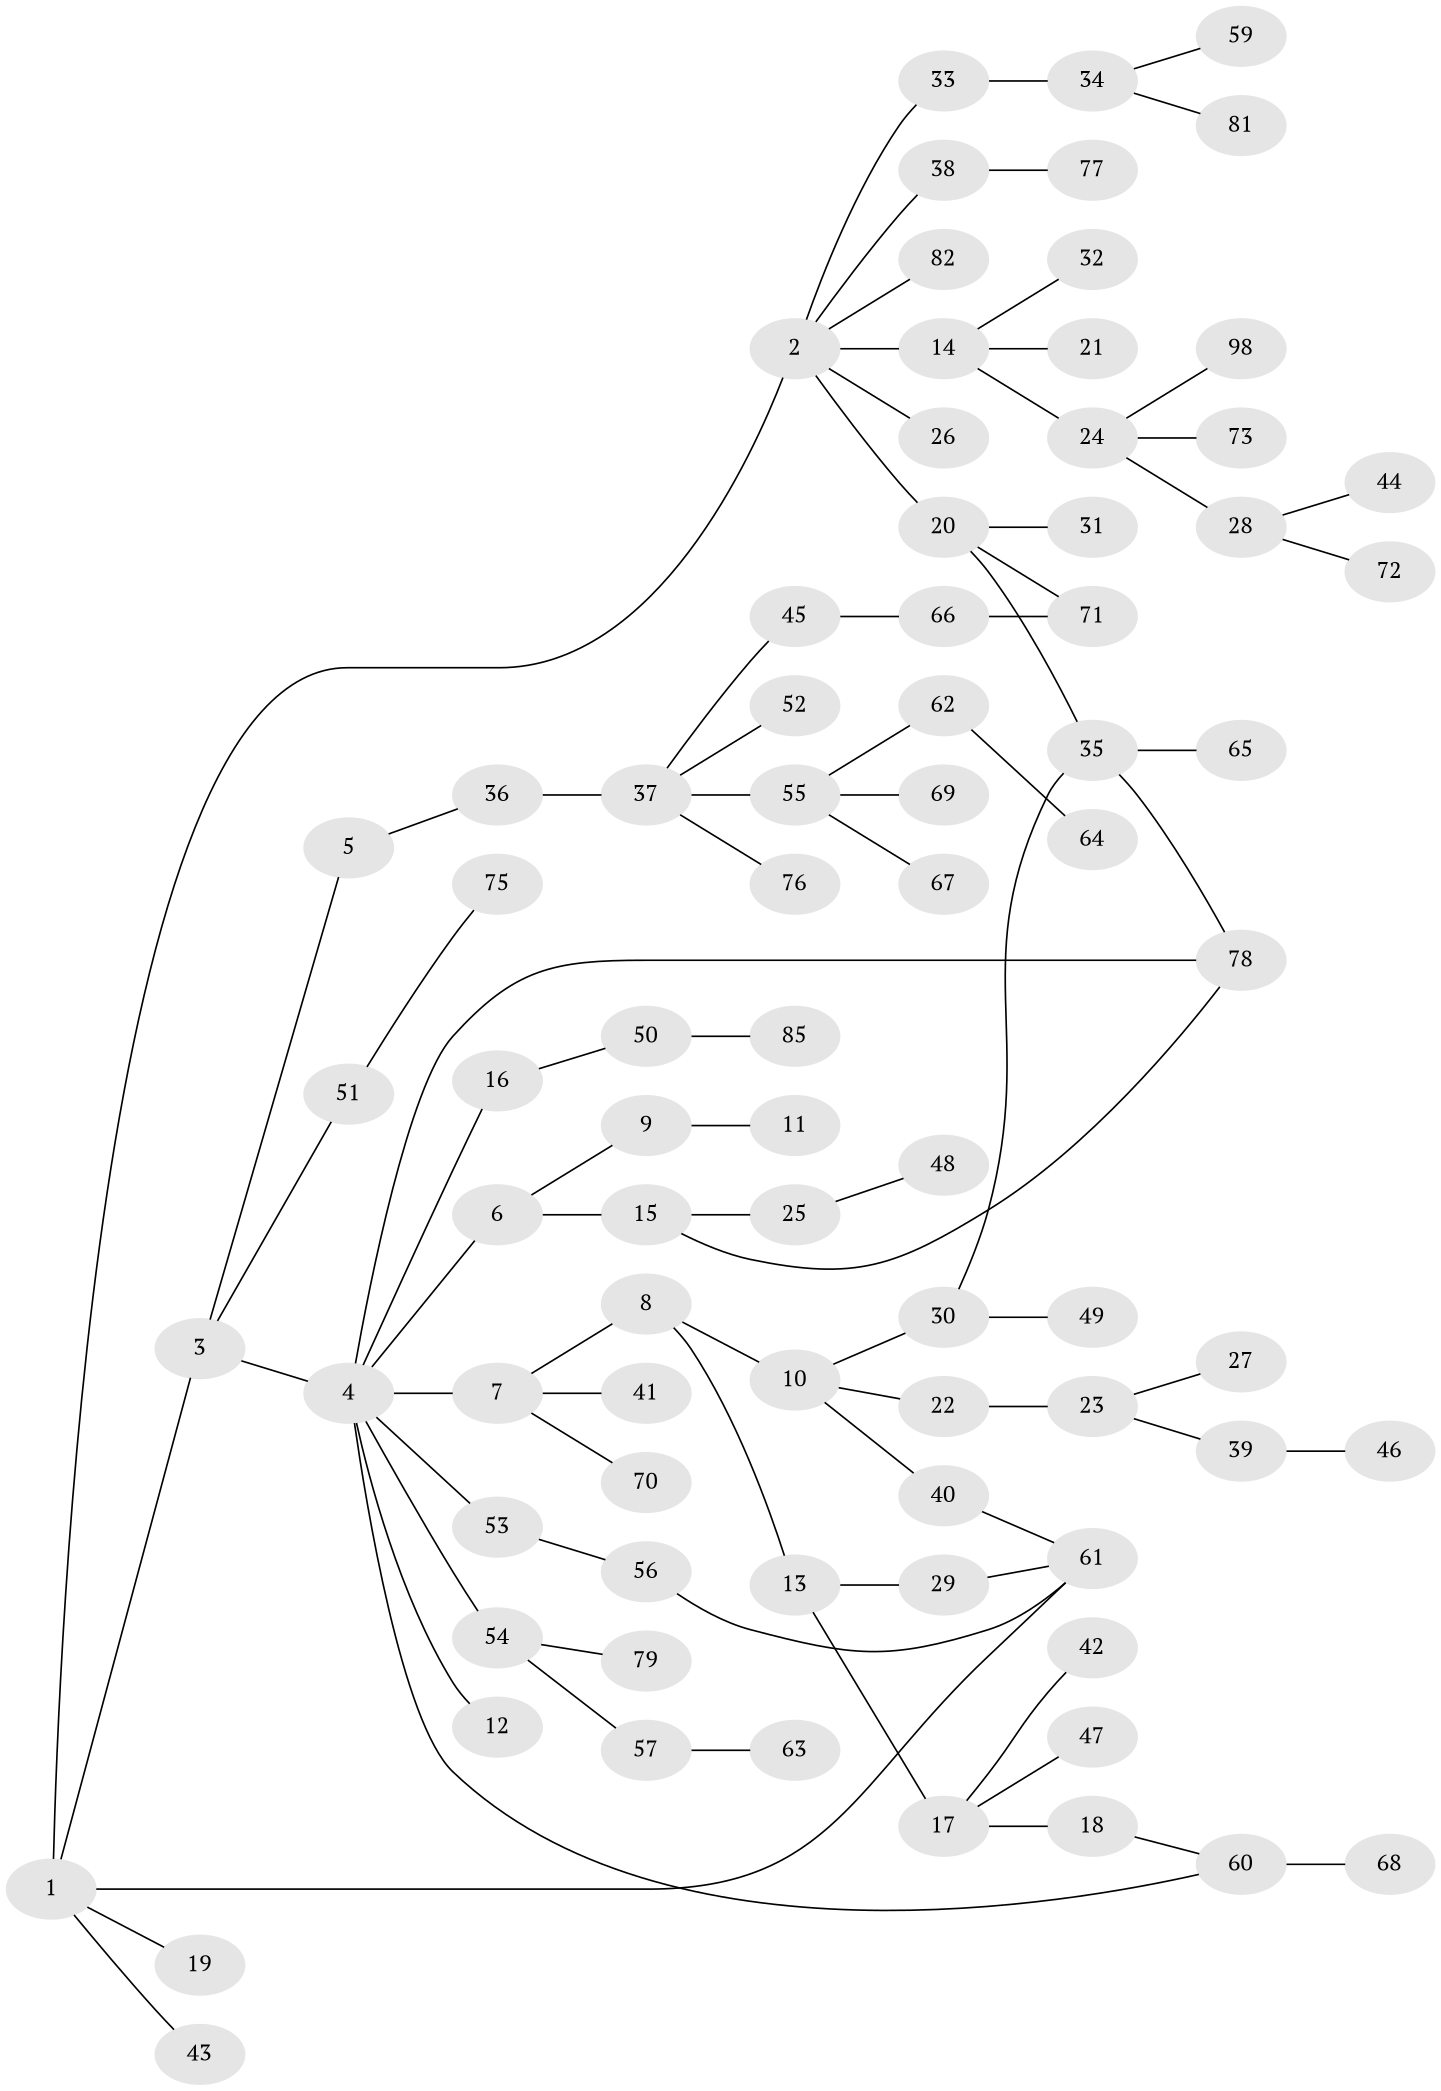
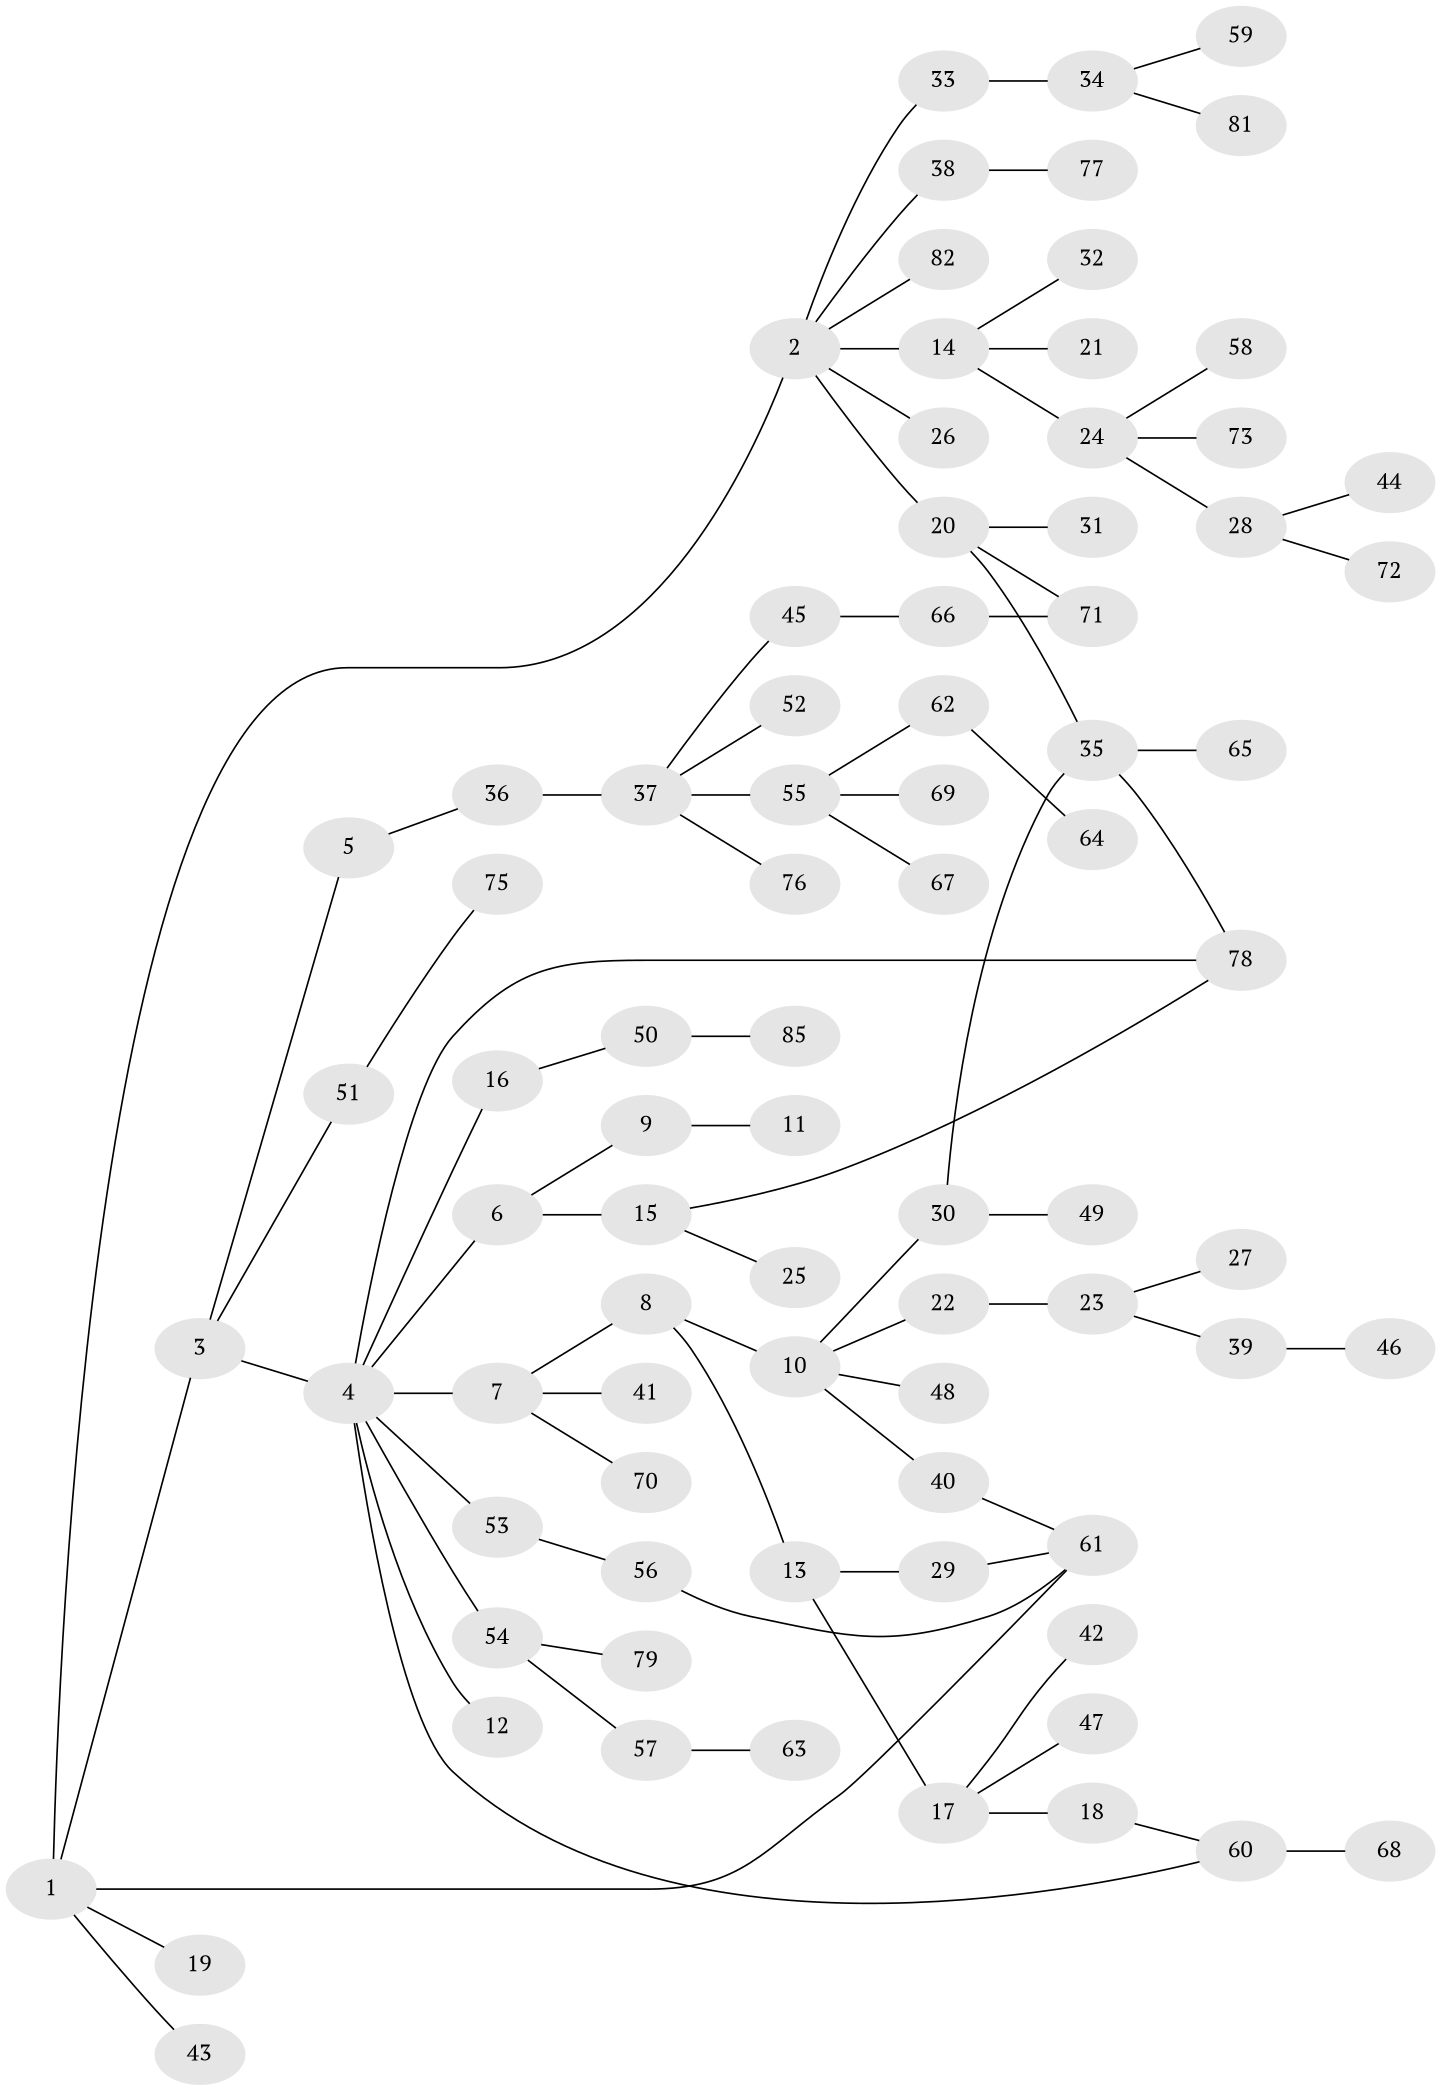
(1241, 349) -> (1241, 349)
(870, 1190) -> (869, 1380)
